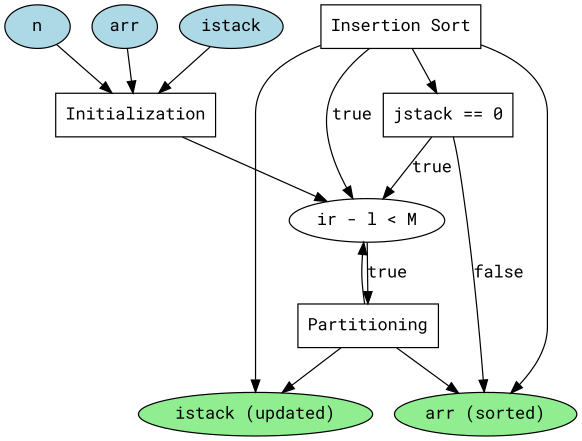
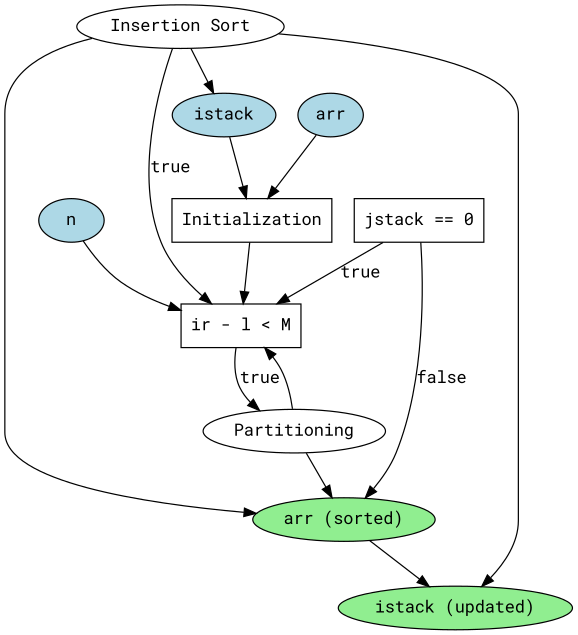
(401, 27) -> (180, 27)
(80, 65) -> (120, 282)
(422, 66) -> (199, 65)
(367, 220) -> (241, 326)
(368, 326) -> (294, 431)
(317, 366) -> (395, 560)
